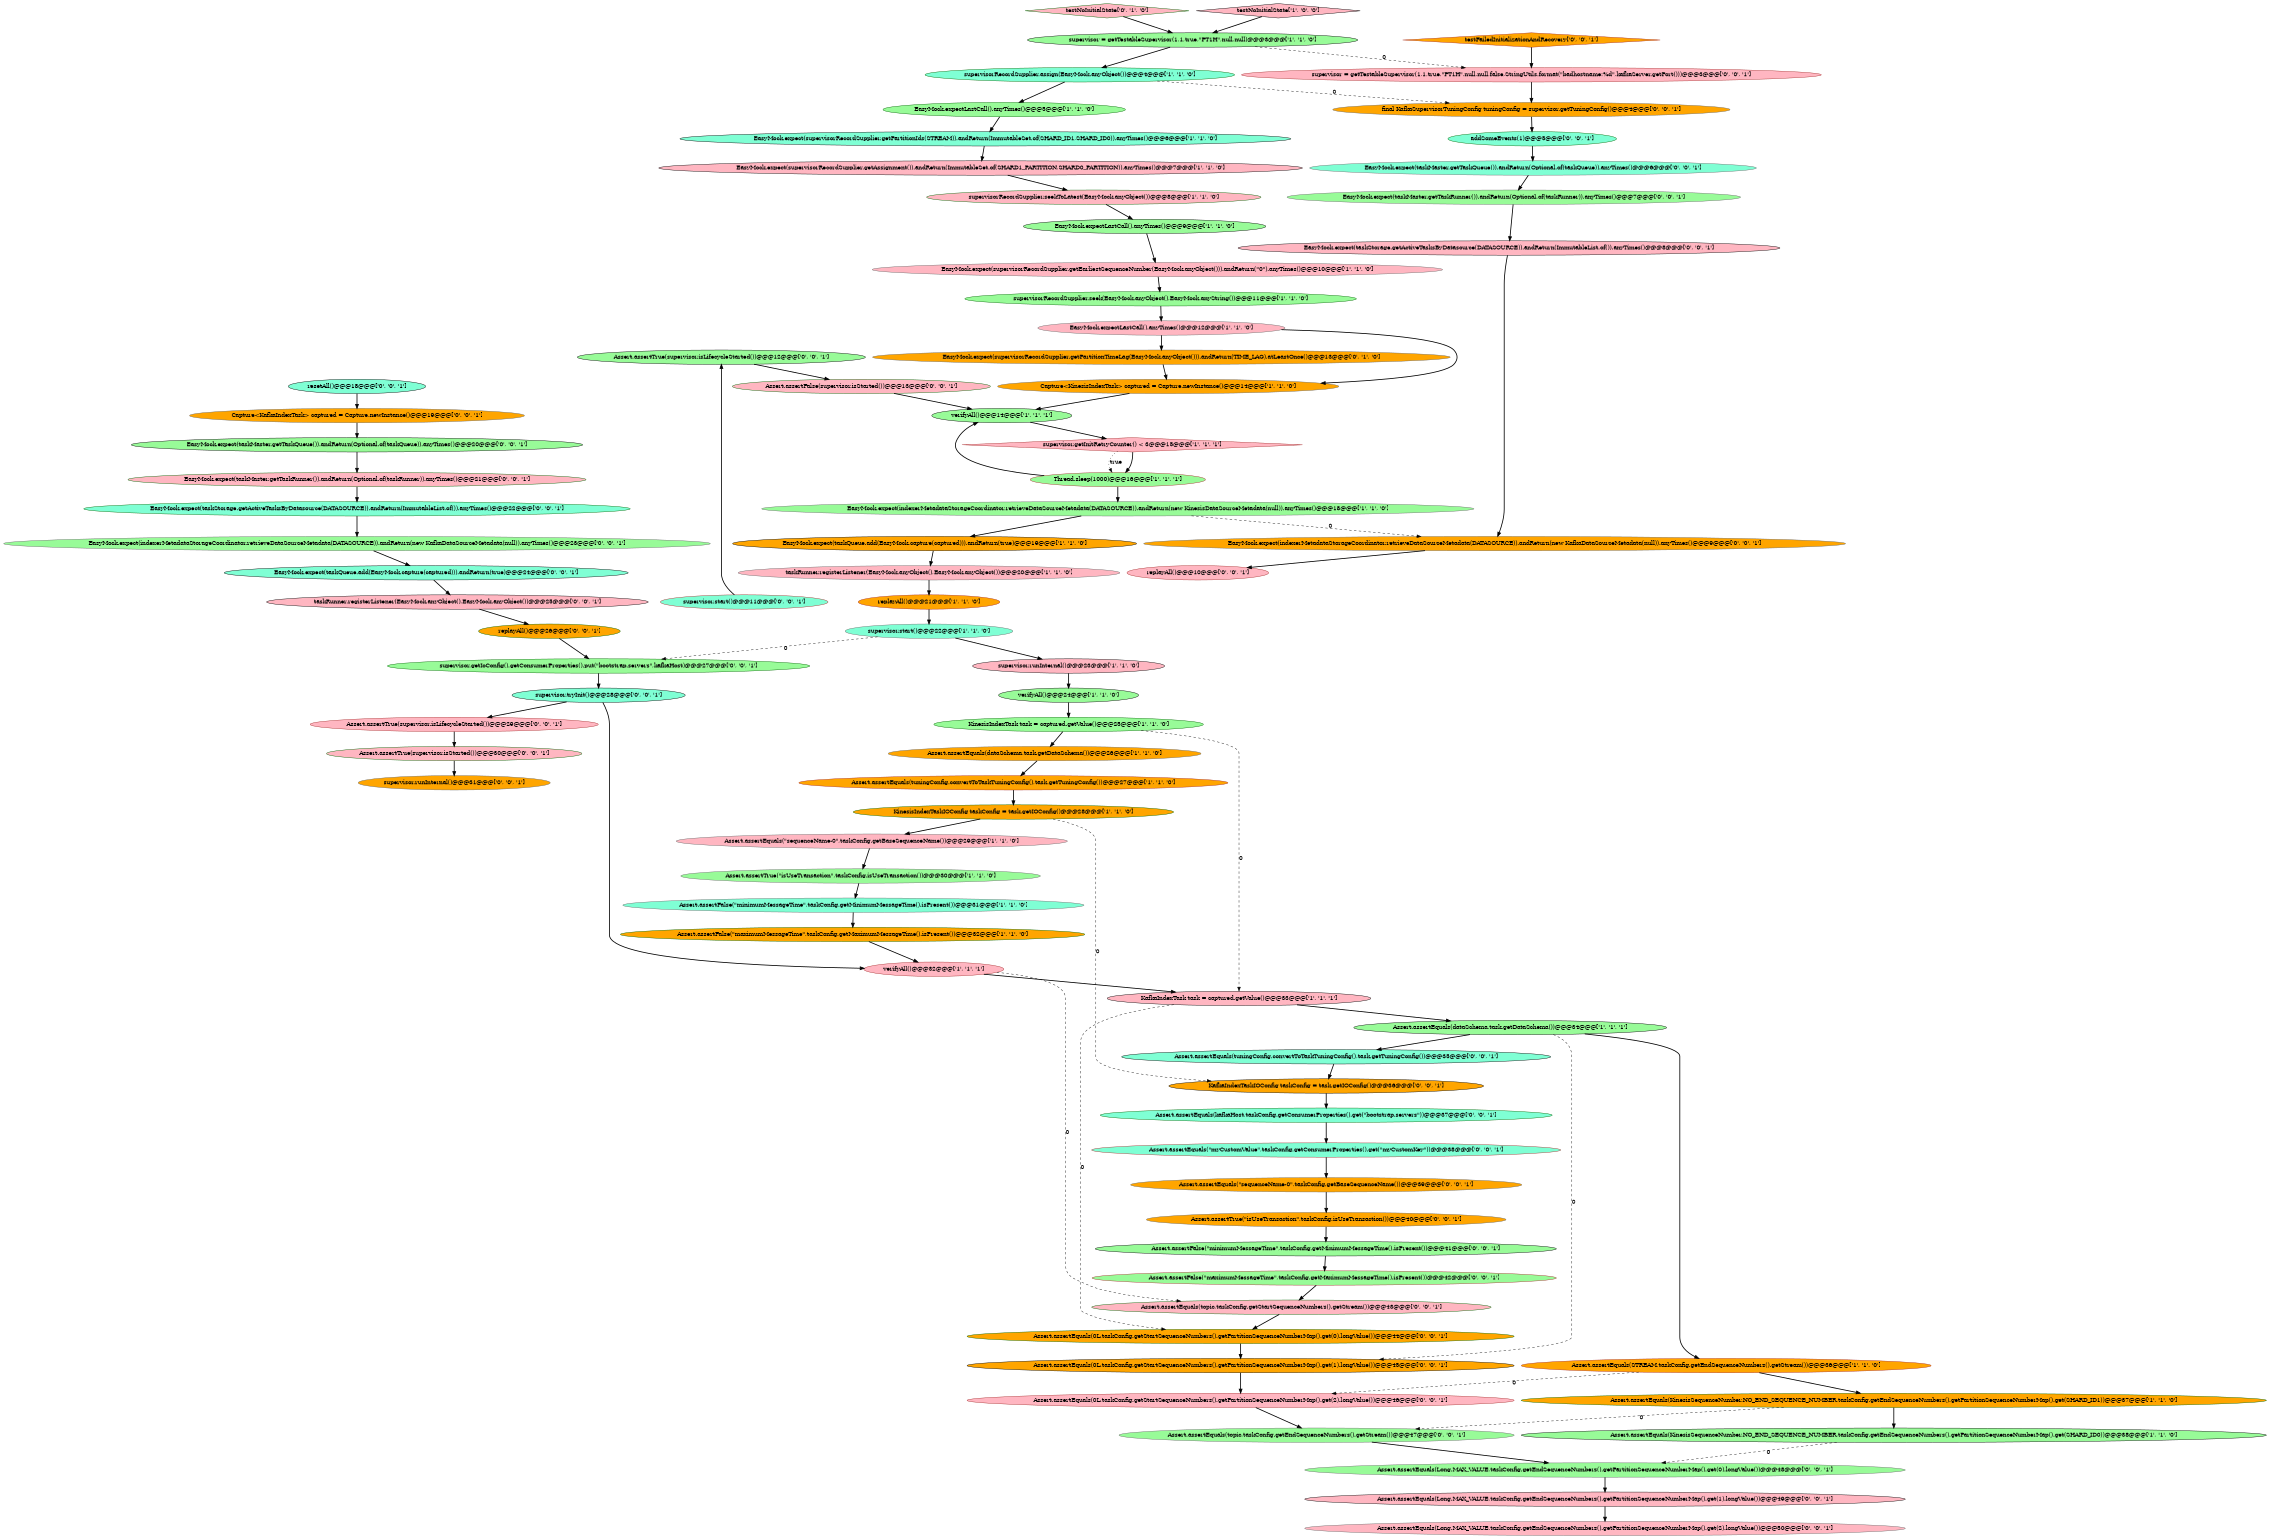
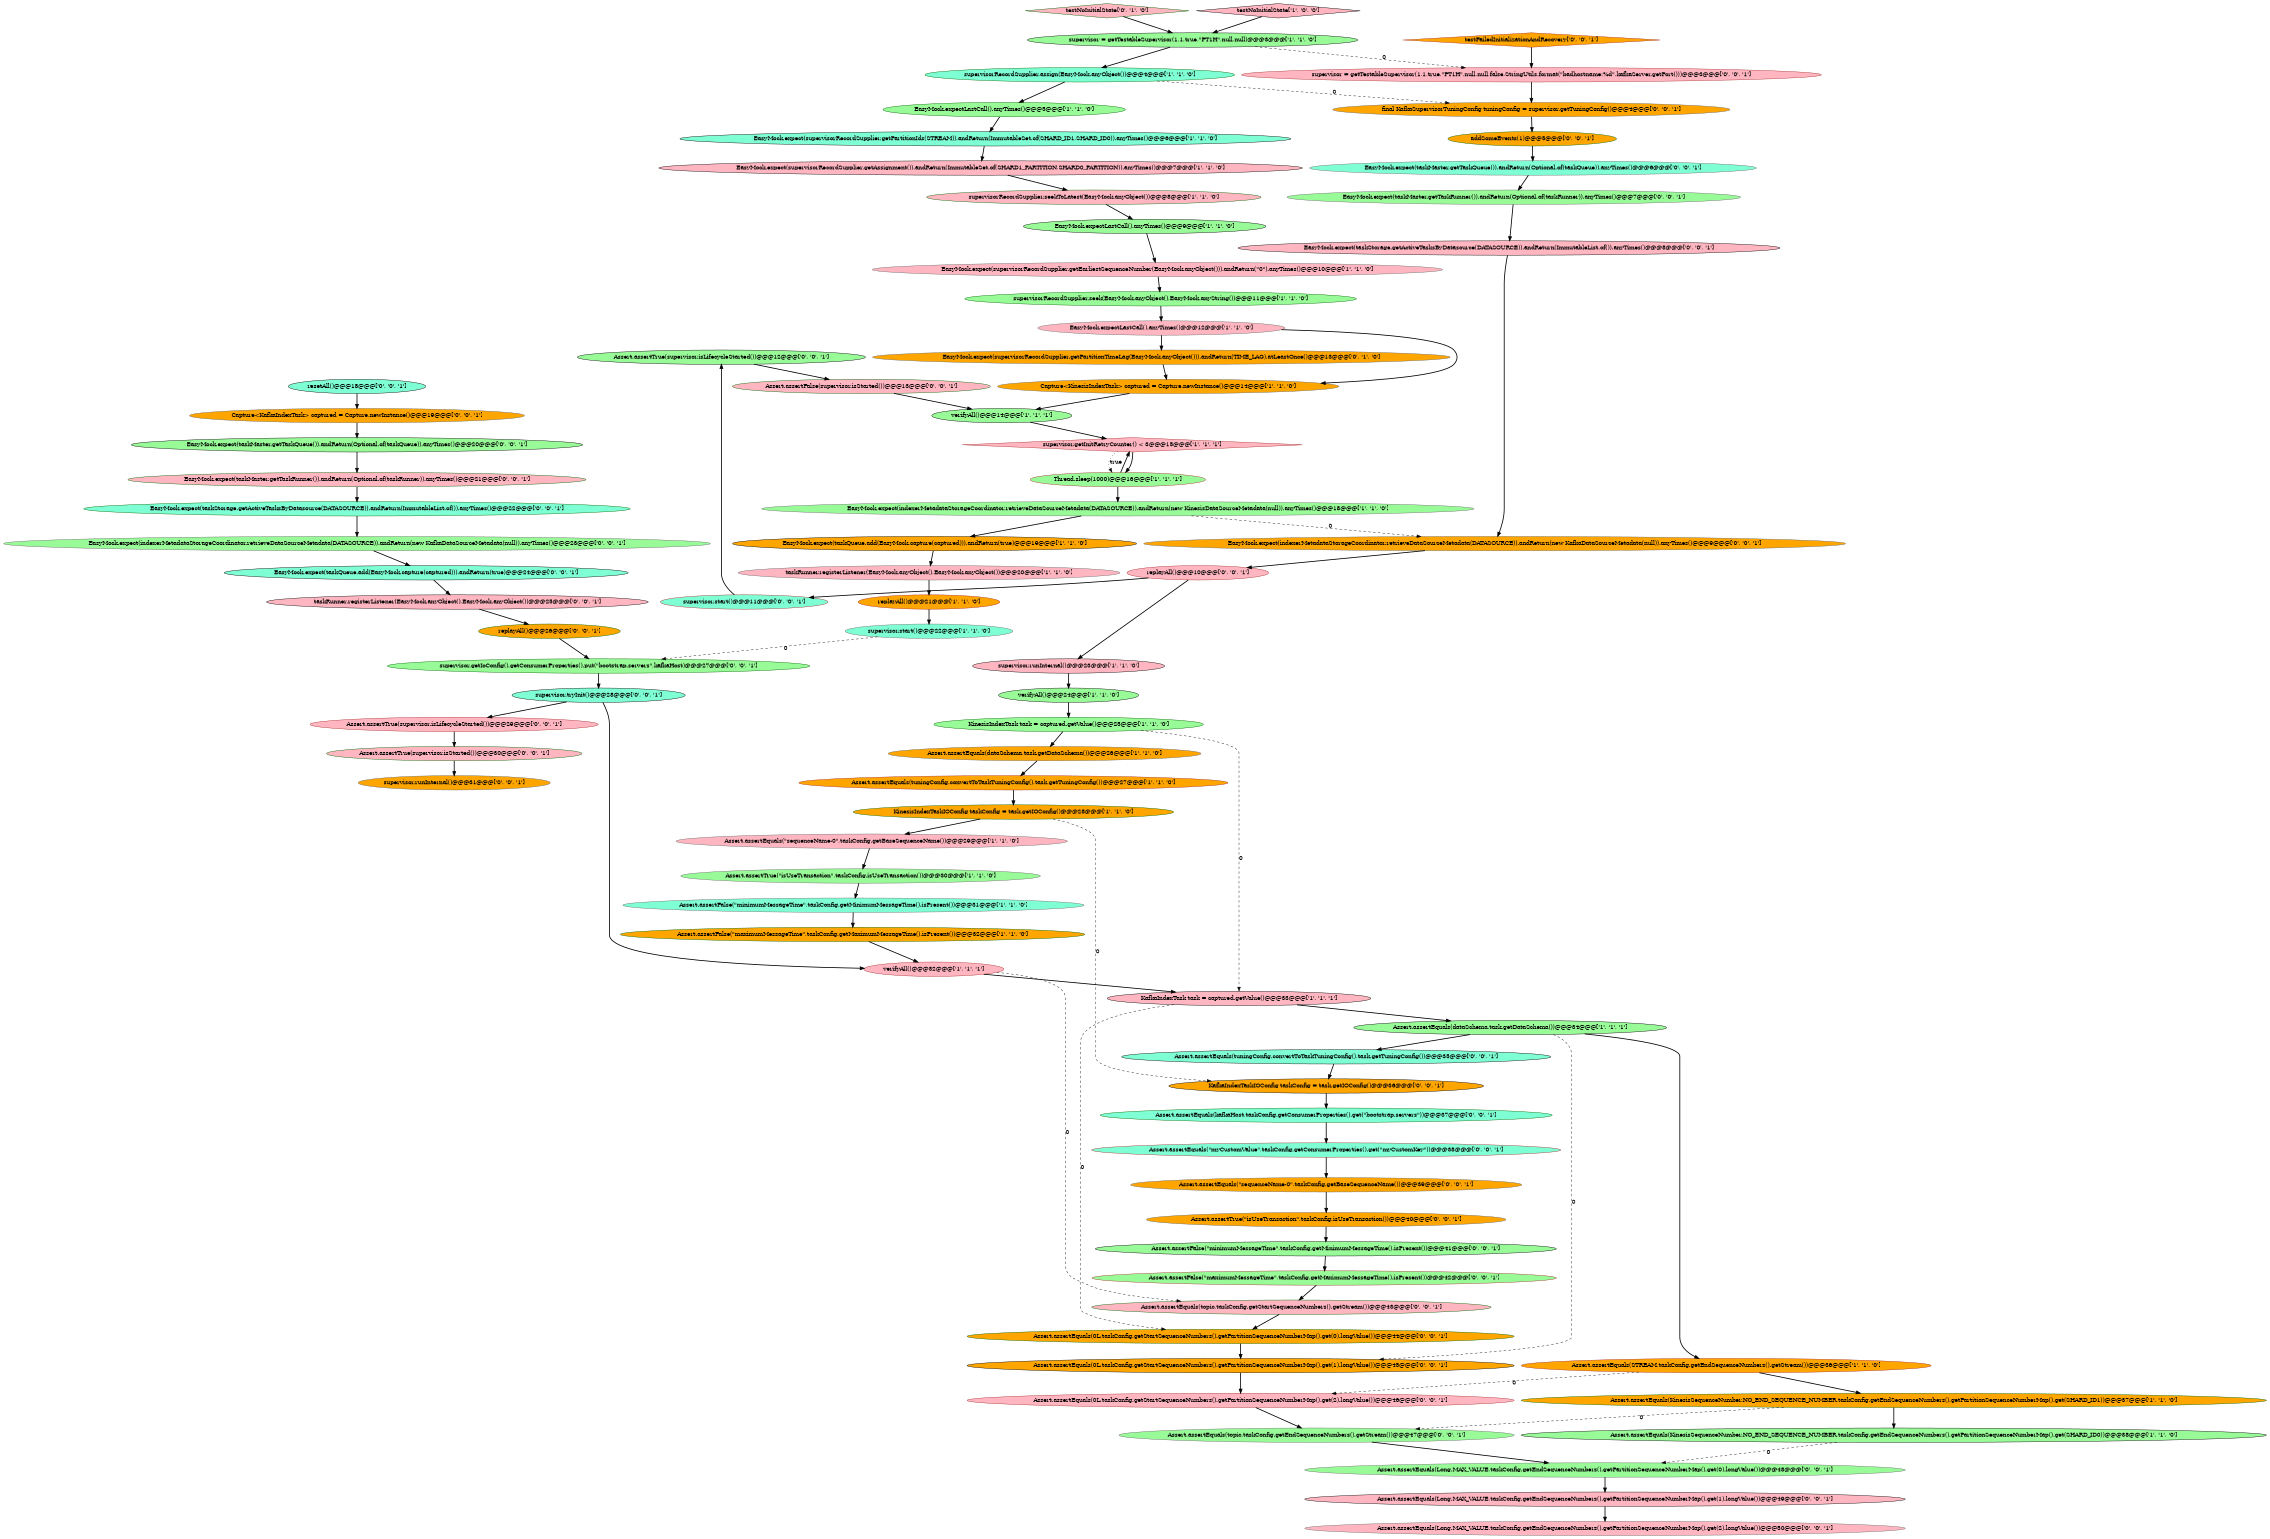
(1532, 139) -> (1532, 139)
(982, 465) -> (1124, 464)
none -> (981, 588)
(997, 648) -> (1135, 618)
